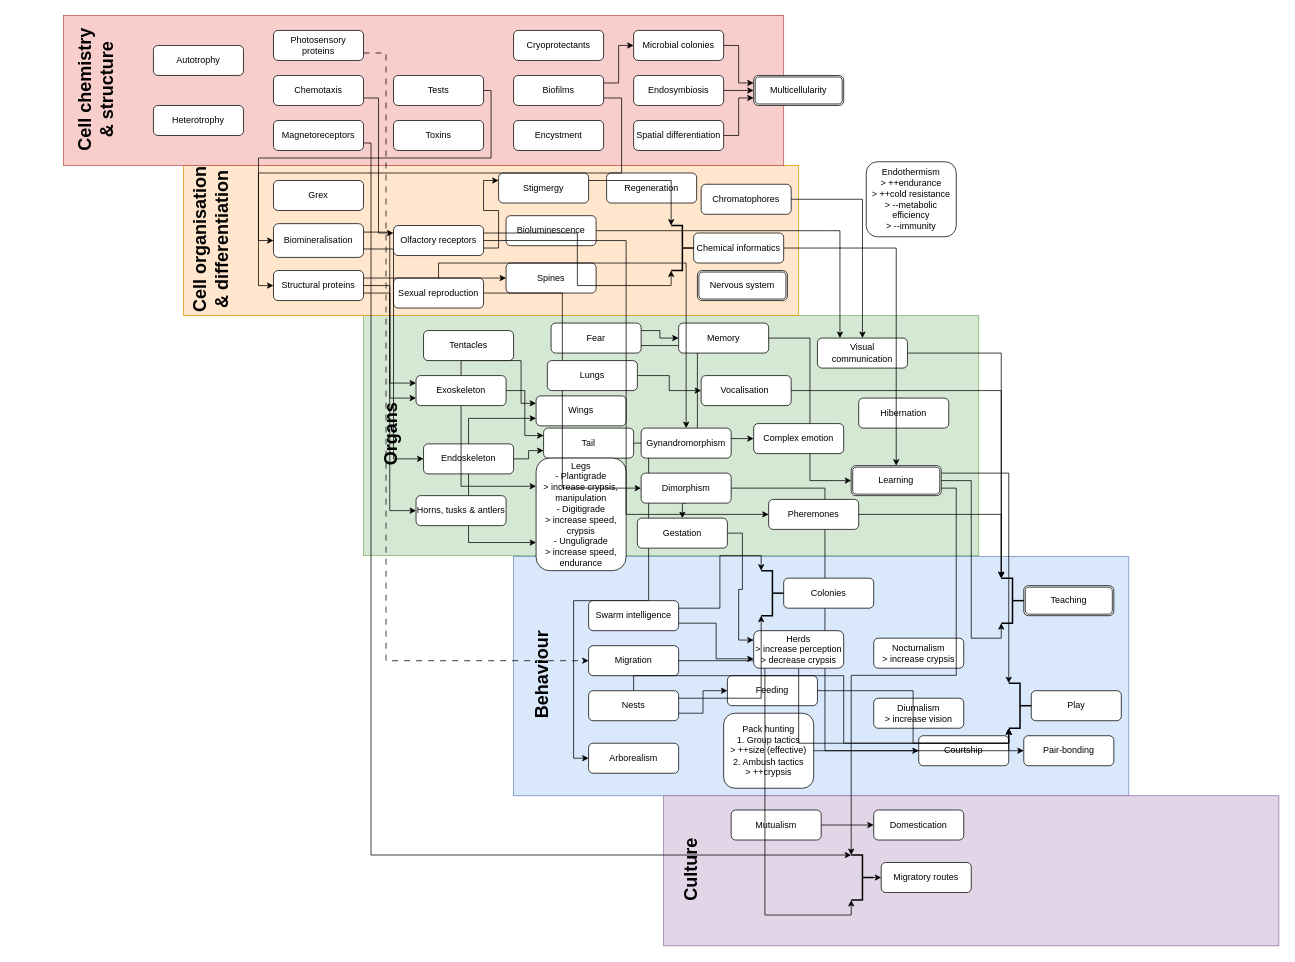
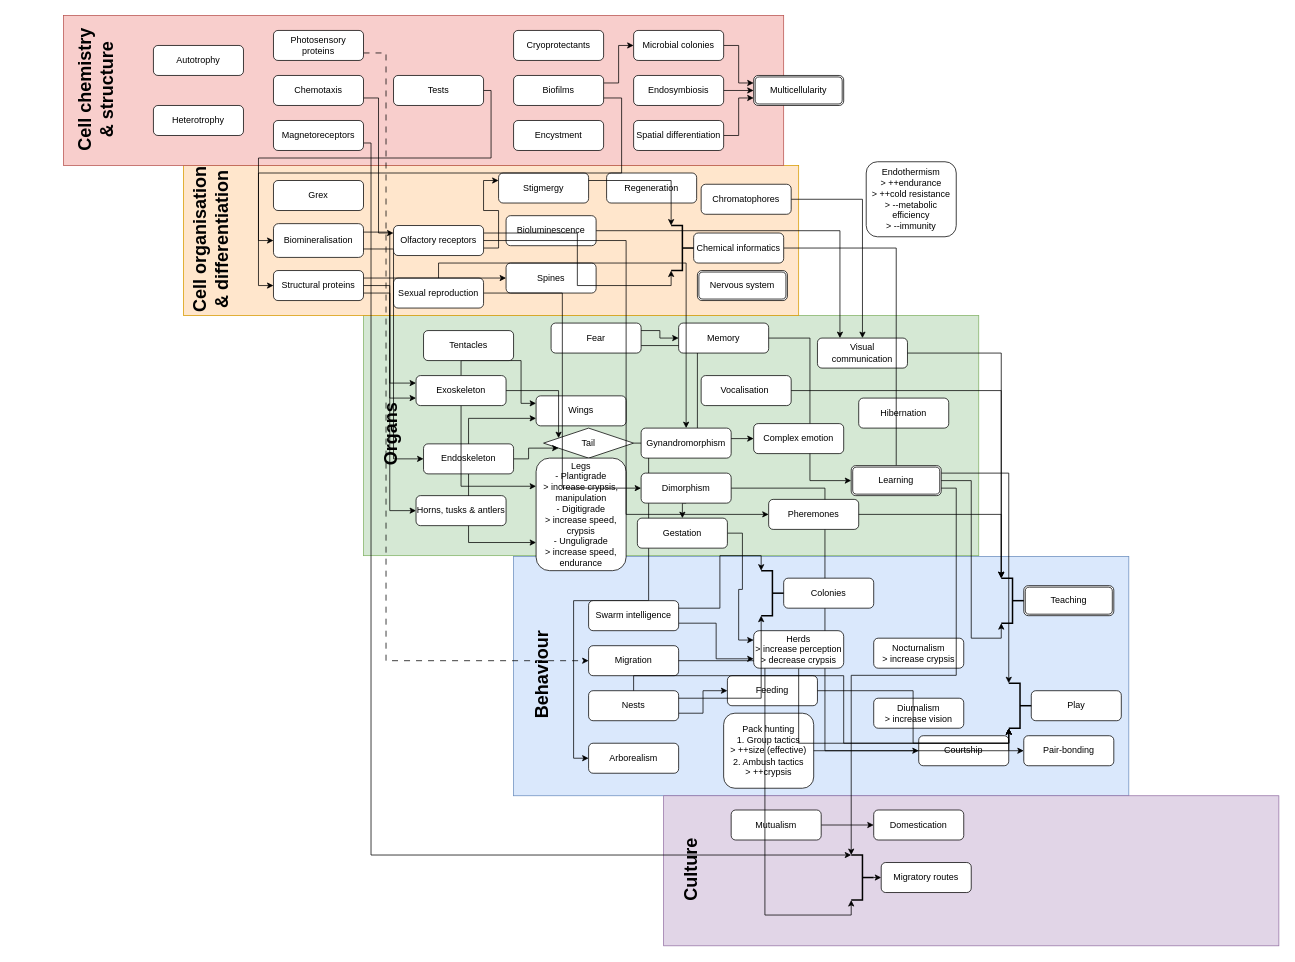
(438, 135) -> none
(592, 375) -> none
(669, 380) -> none
(588, 443) -> (588, 443)
(896, 459) -> (896, 461)
